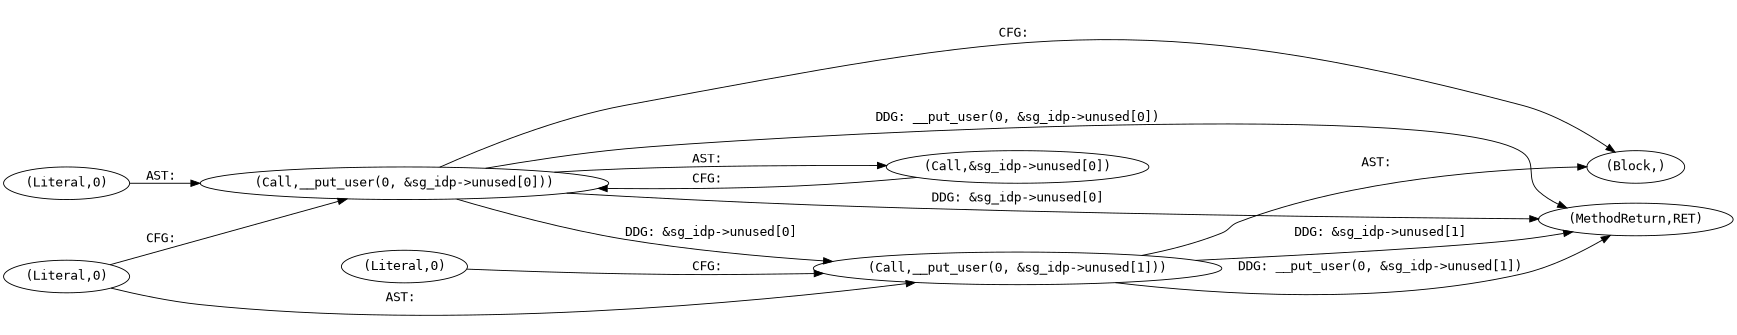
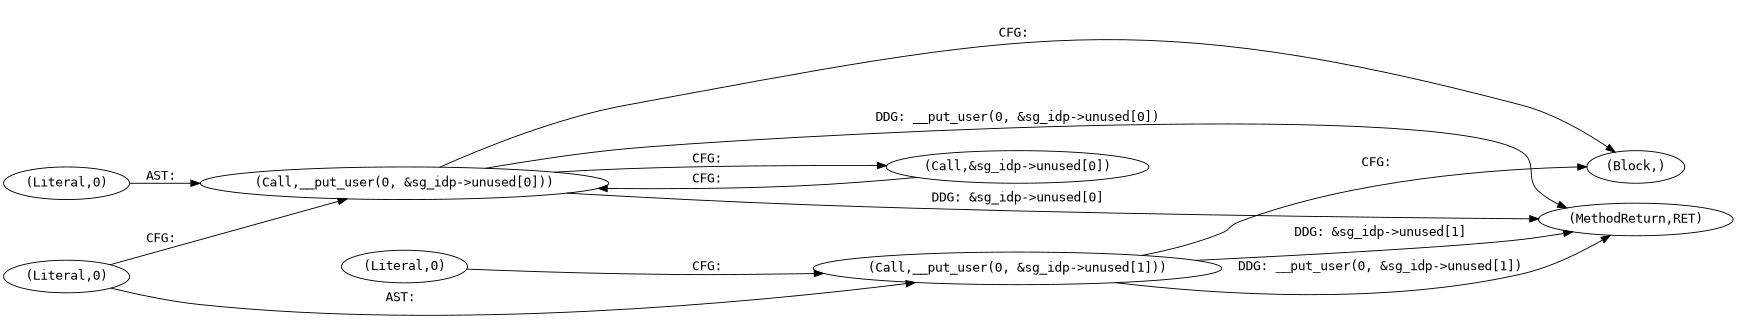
(711, 159) -> (711, 159)
(1380, 163) -> (1380, 163)
(638, 241) -> none
